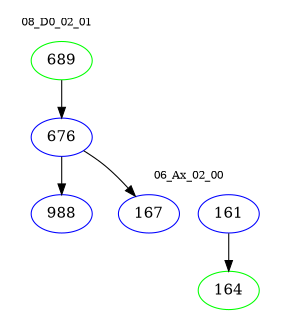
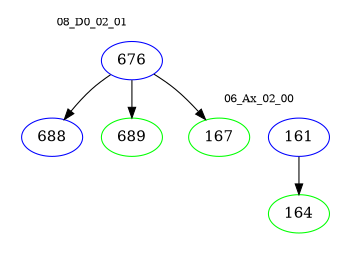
(62, 94) -> (132, 94)
(62, 214) -> (52, 137)
(149, 214) -> (219, 137)
